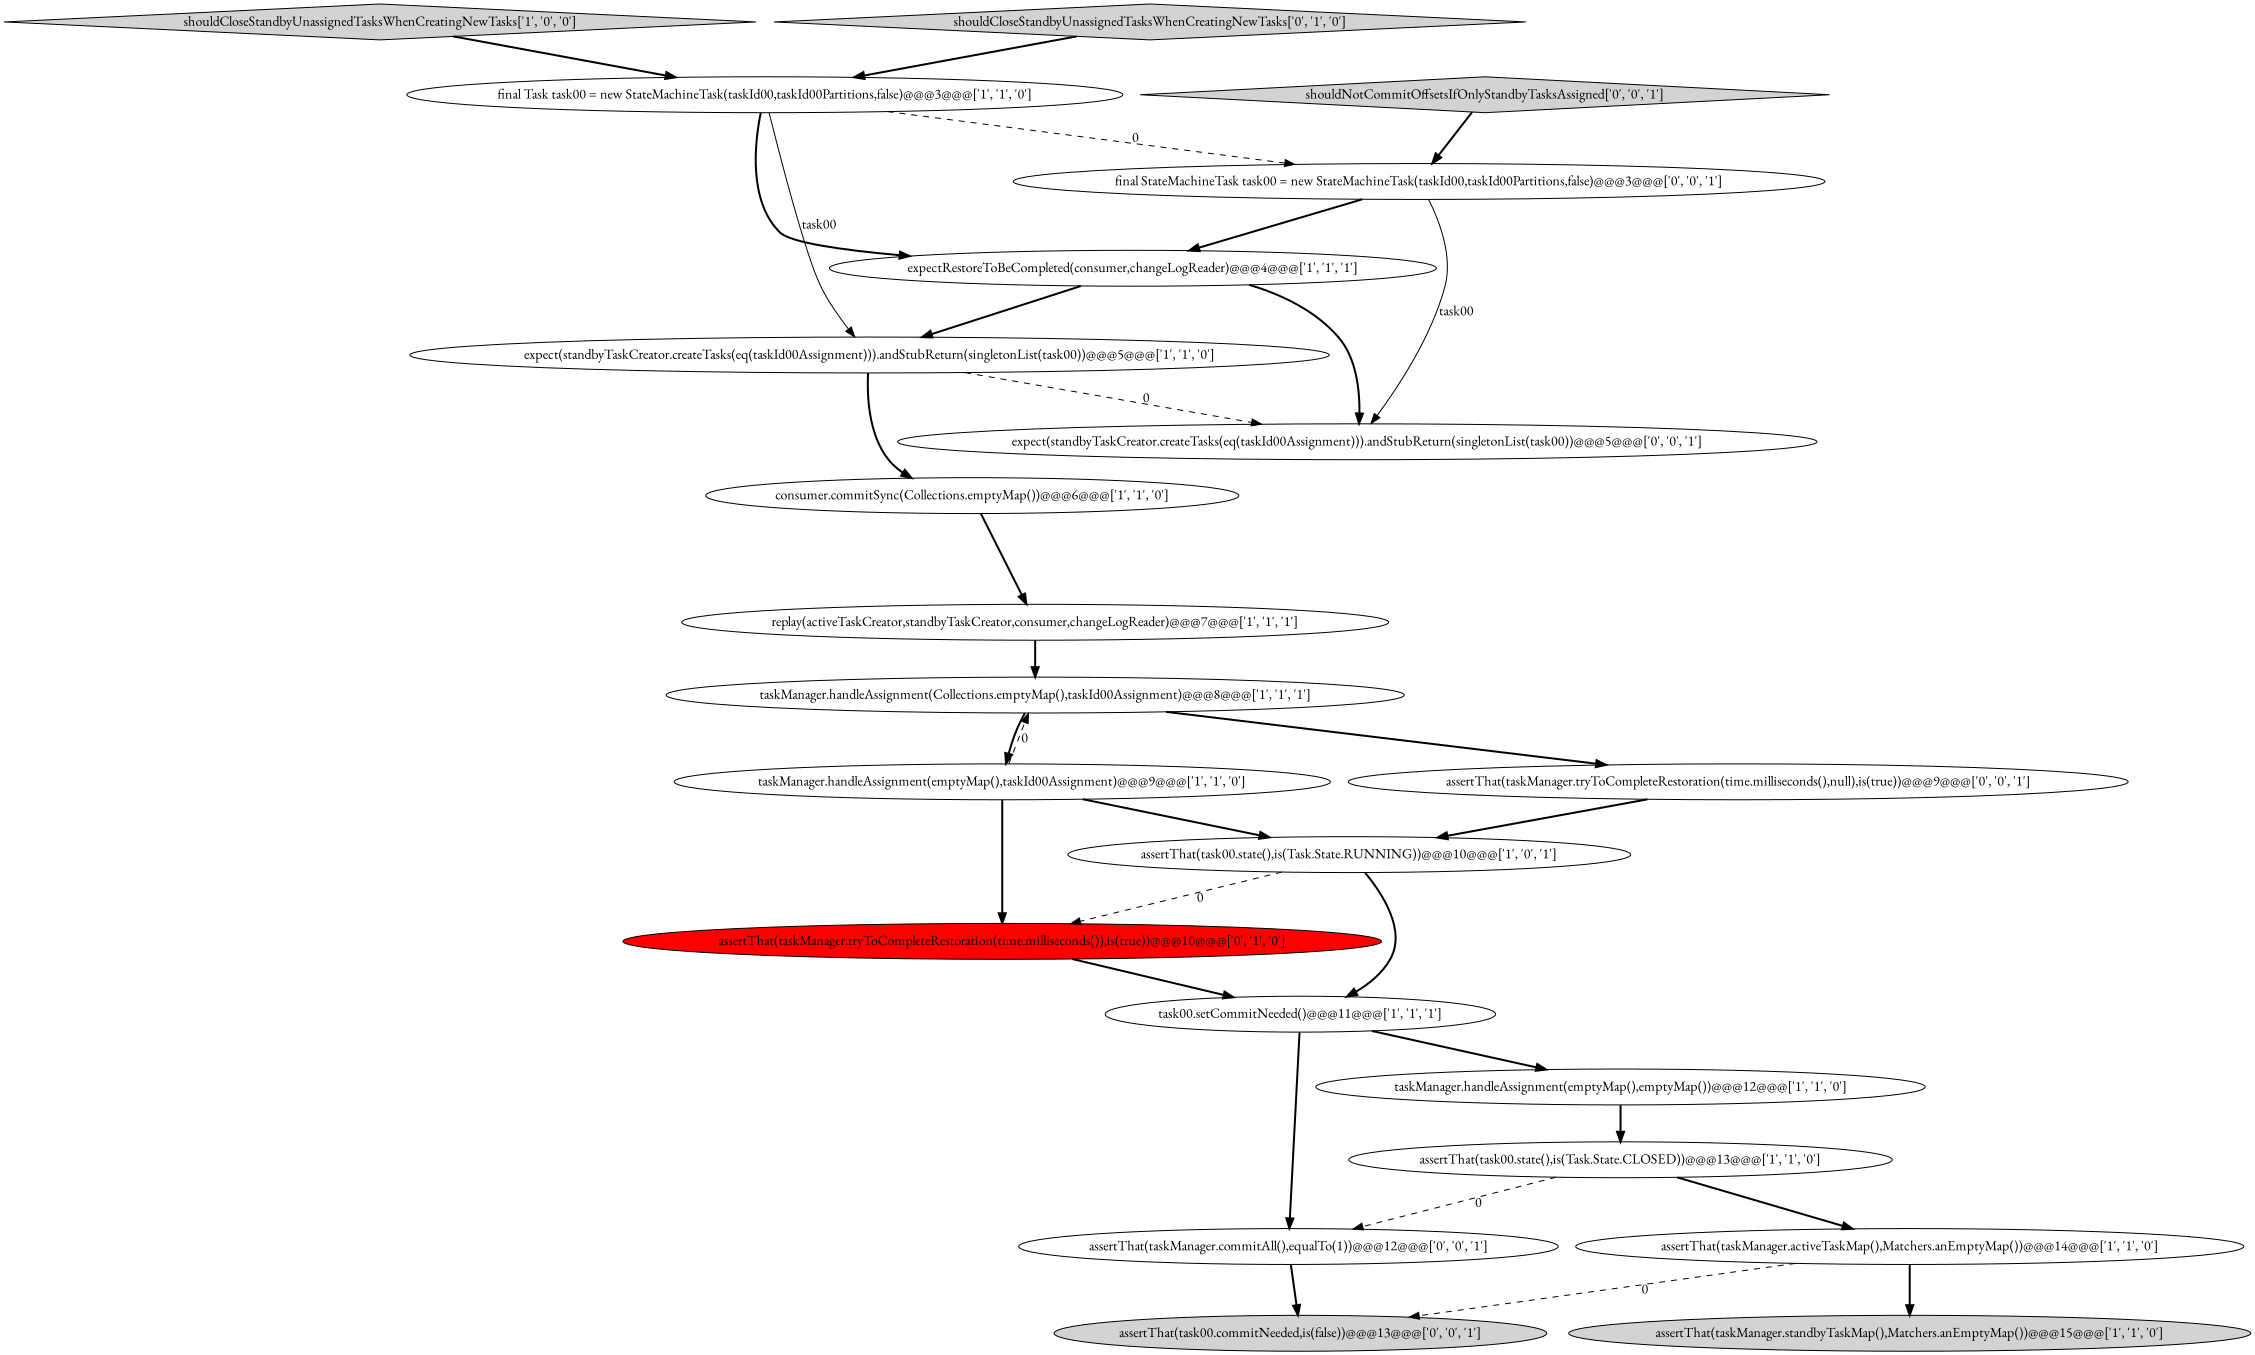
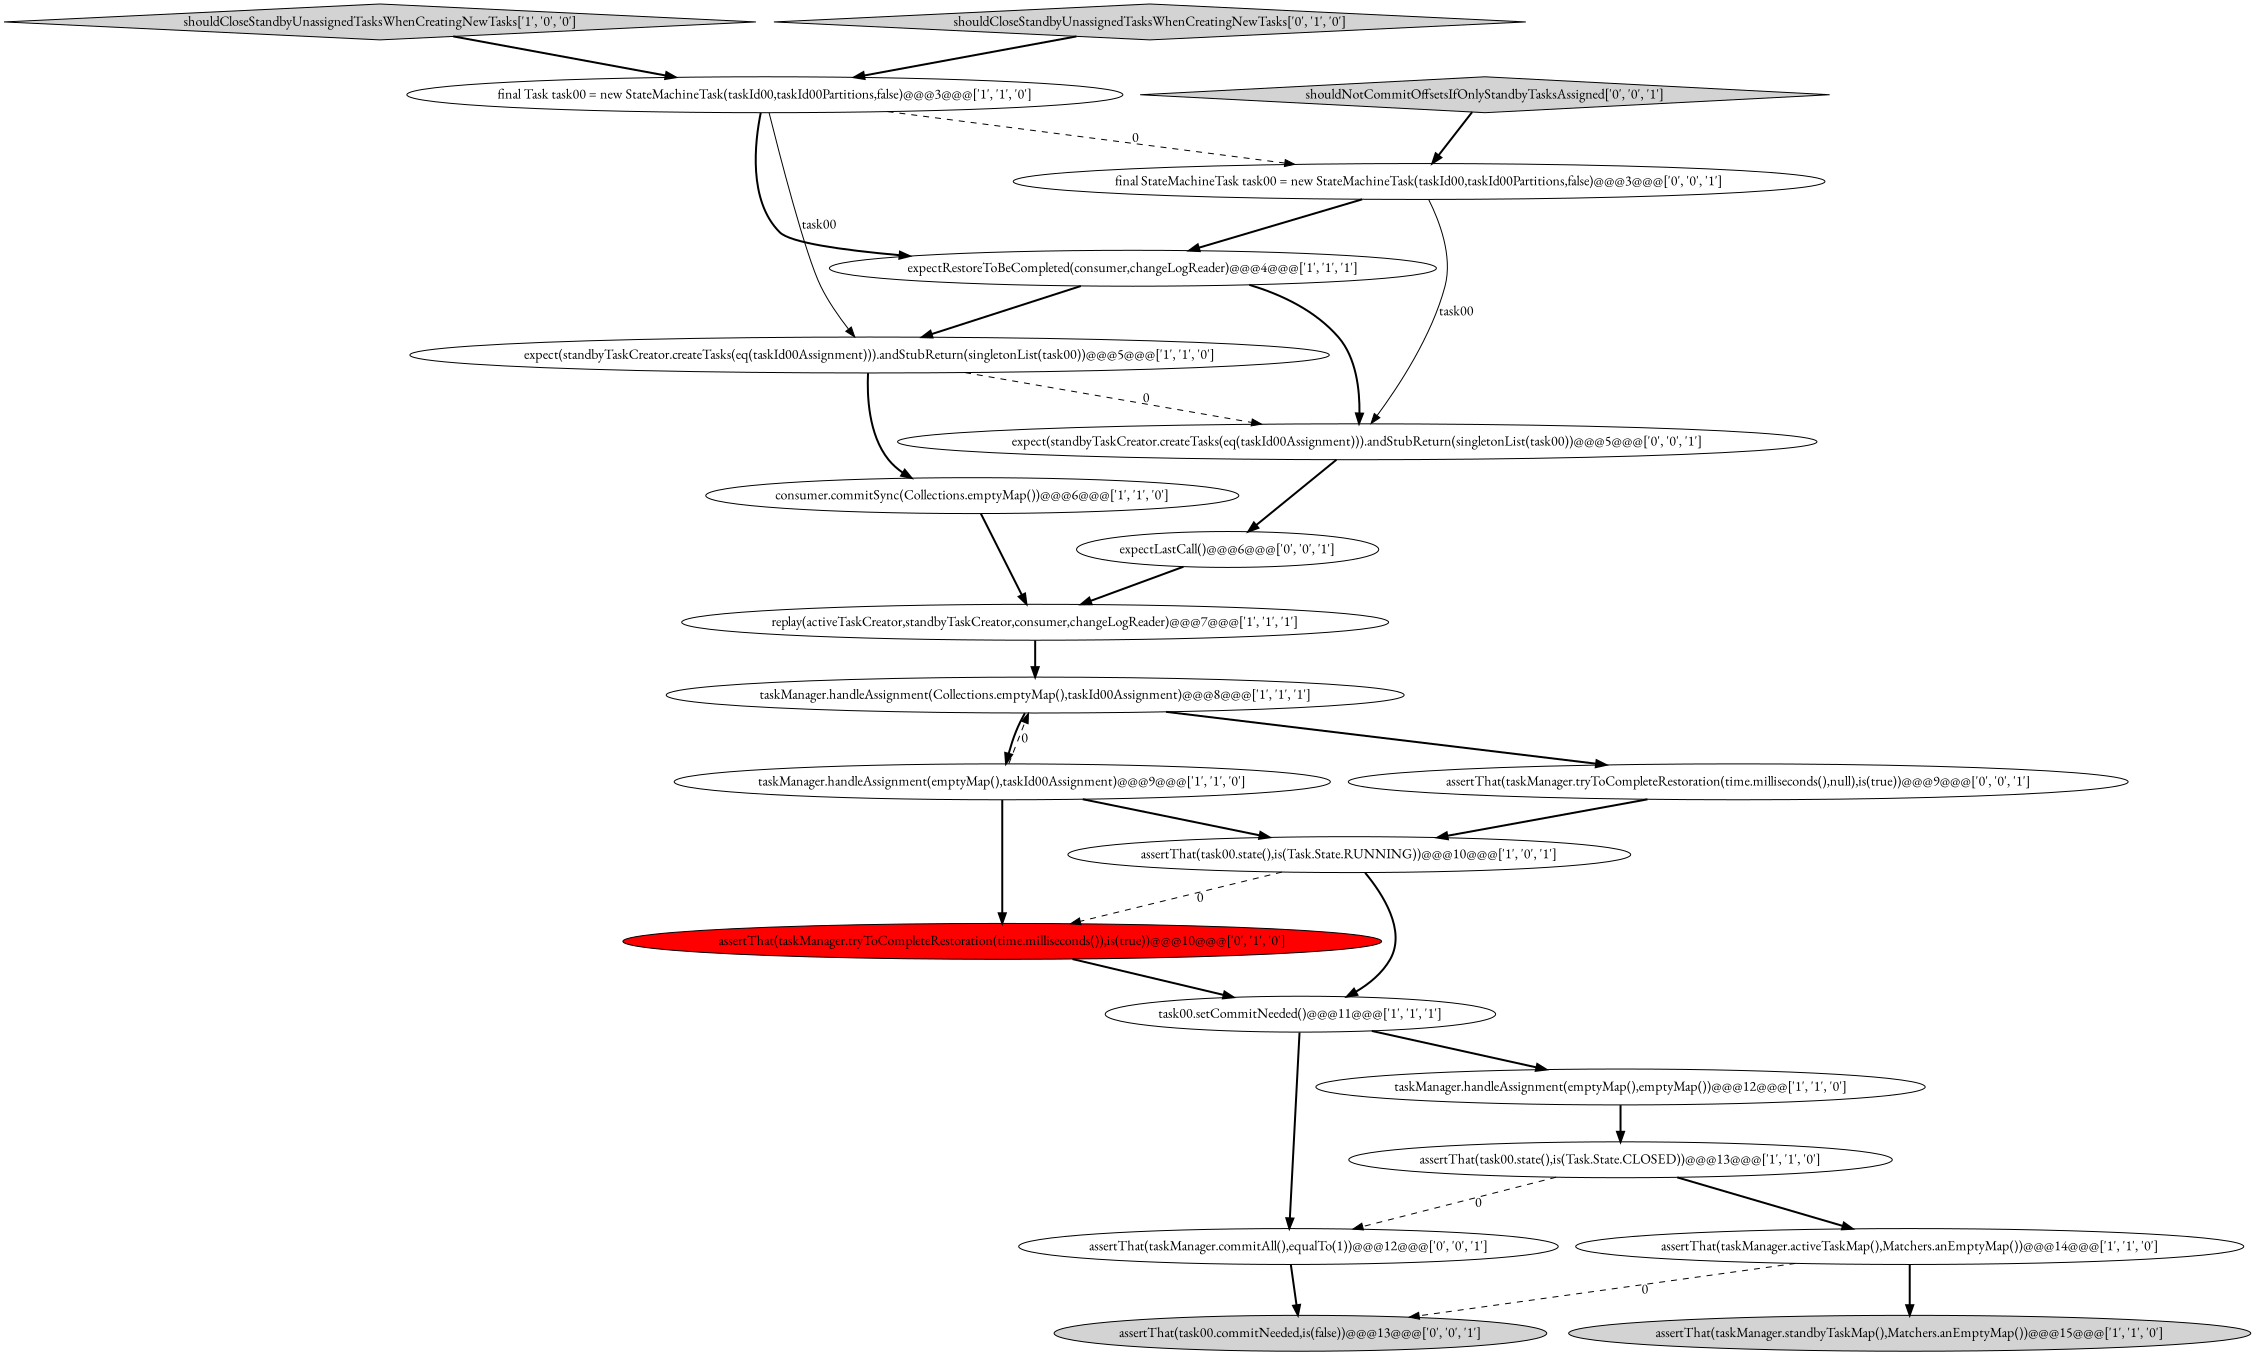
none -> (1228, 549)
